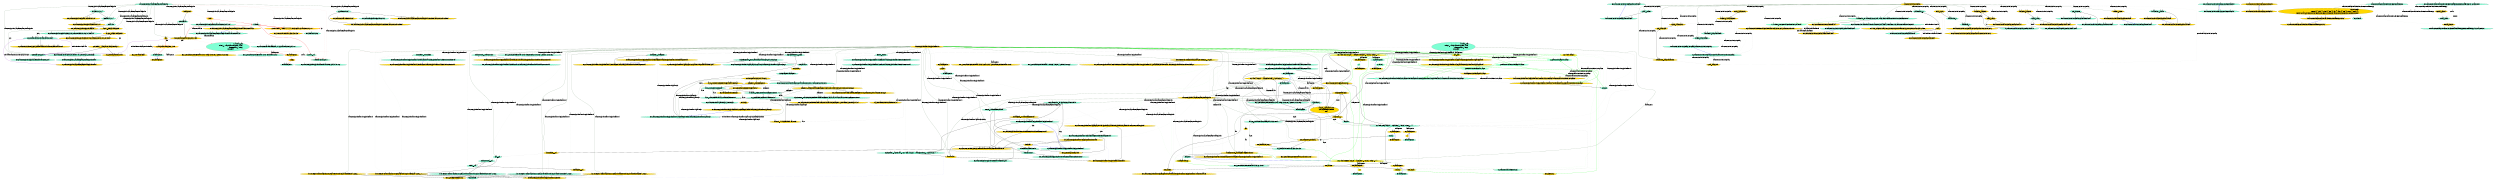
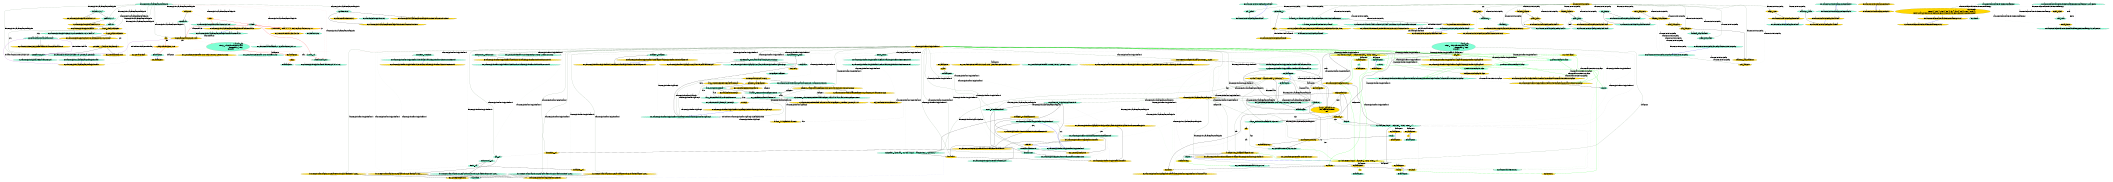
(1798, 5) -> (1663, 6)
(1938, 7) -> (1483, 7)
(2207, 34) -> (1772, 34)
